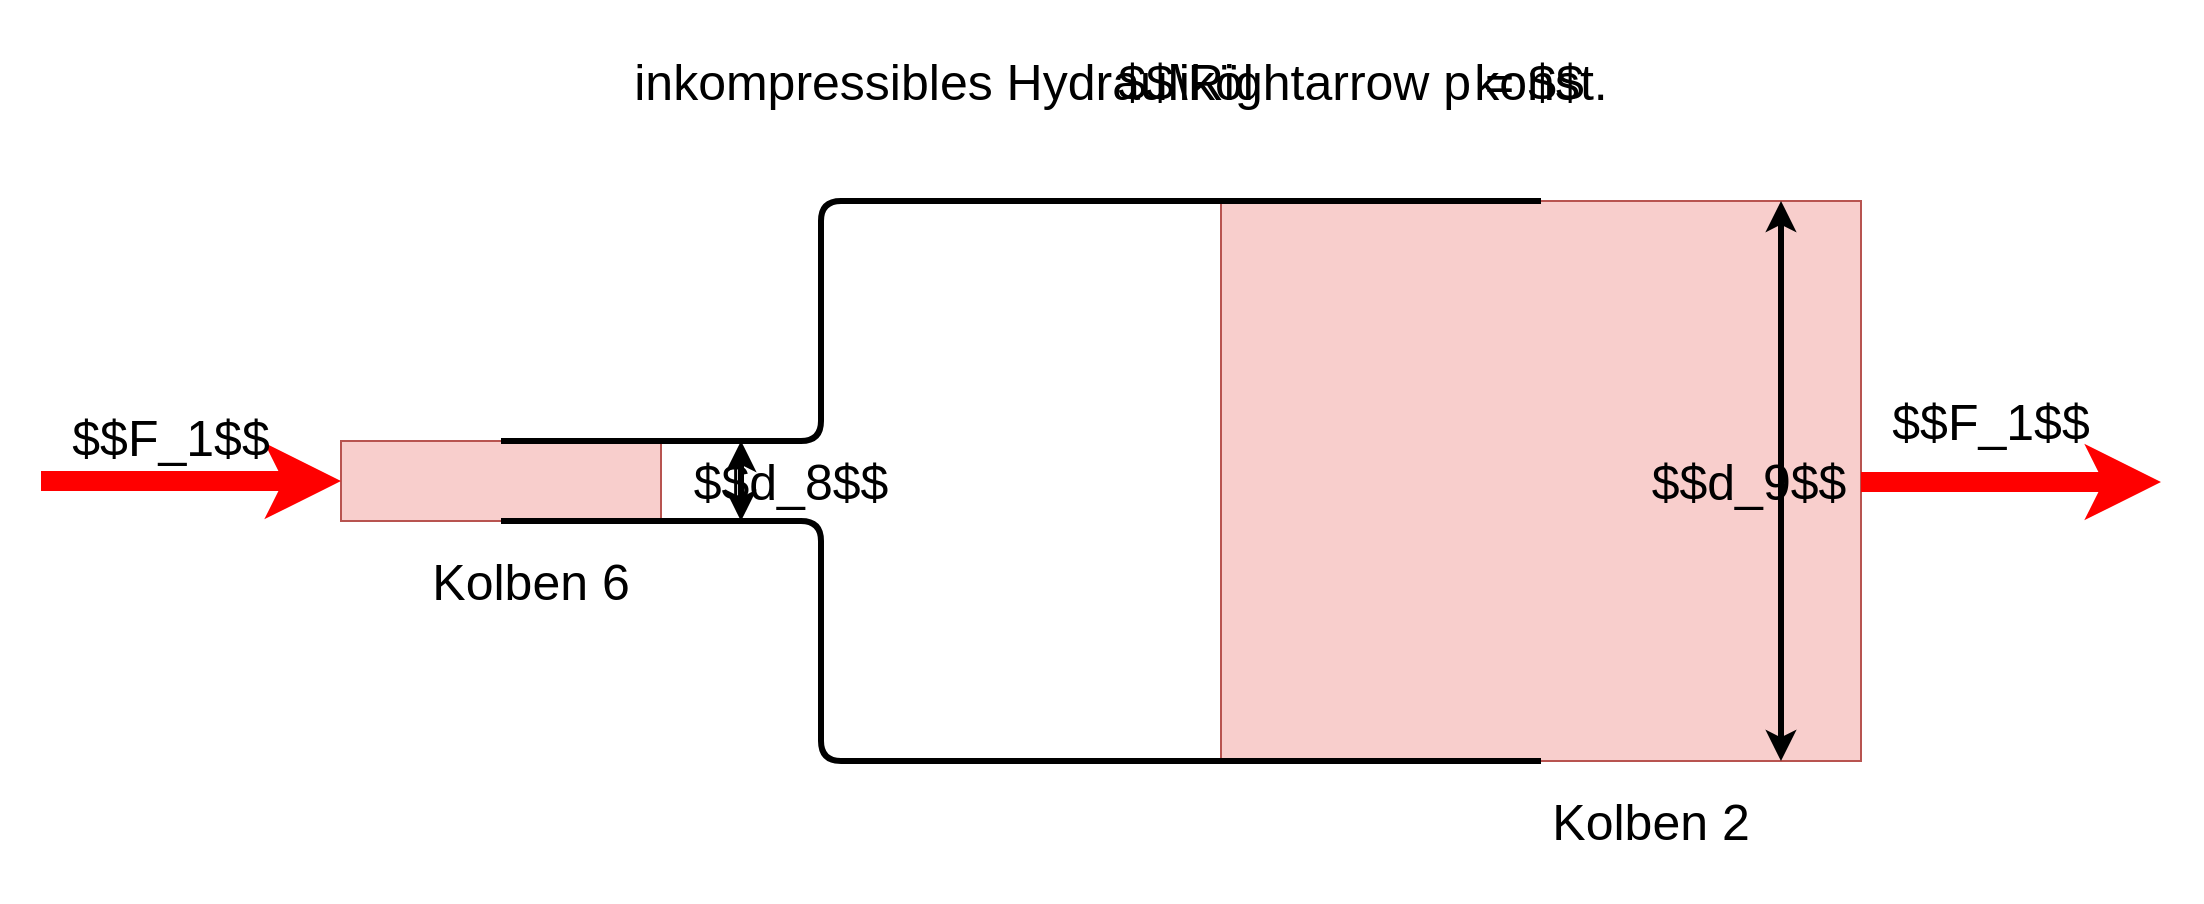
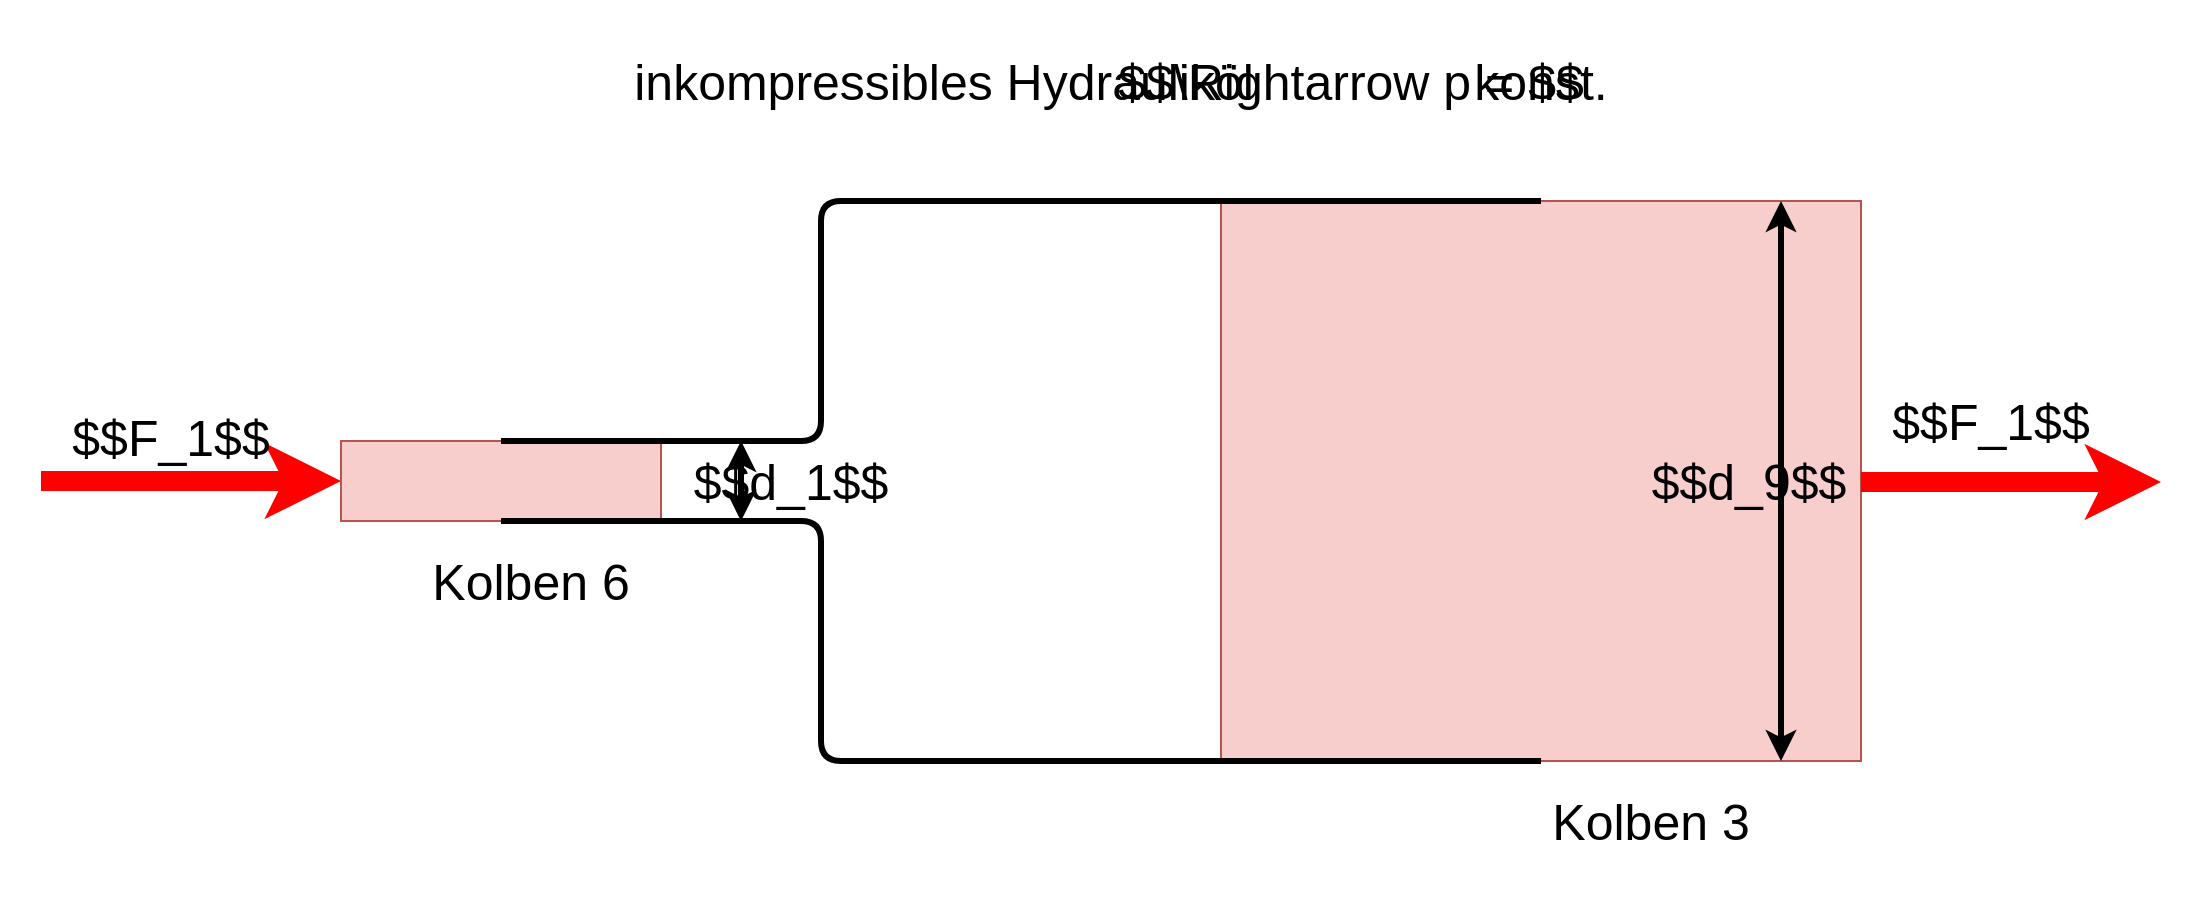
(792, 481) -> (792, 481)
(1652, 821) -> (1652, 821)
